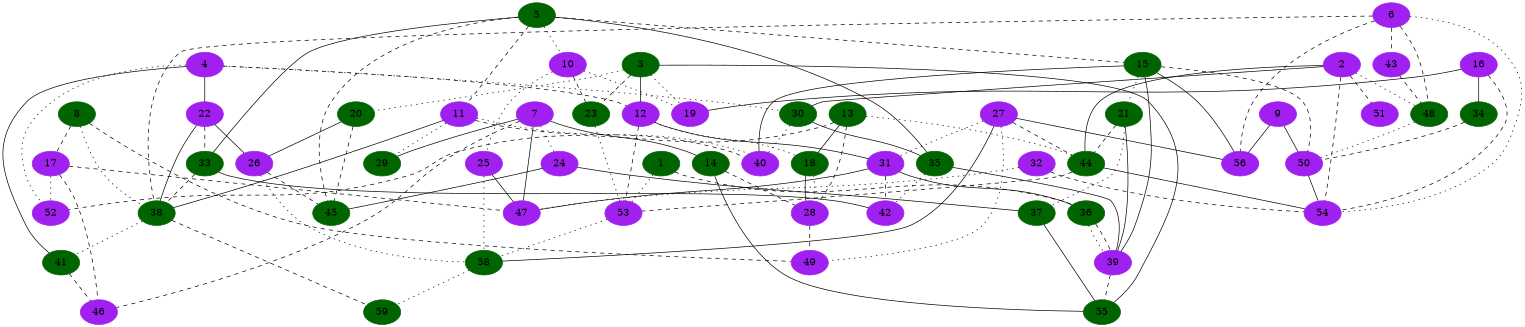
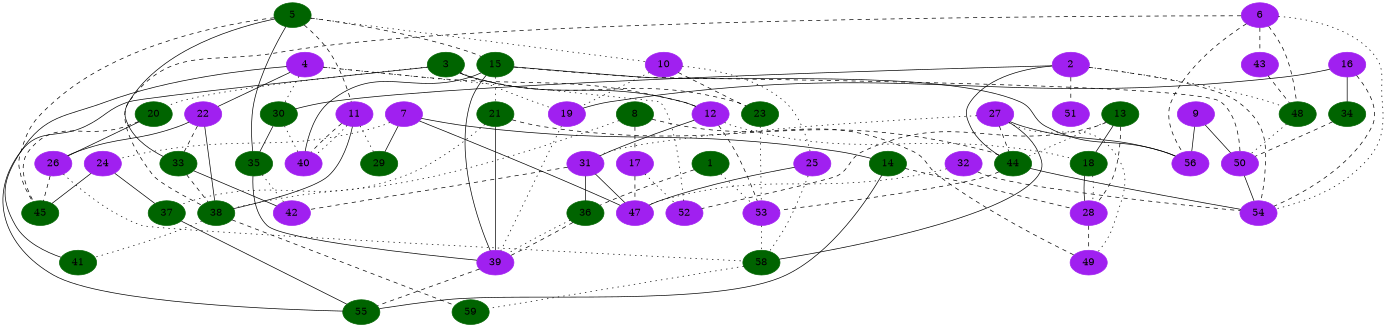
none -> (531, 188)
(99, 312) -> none
